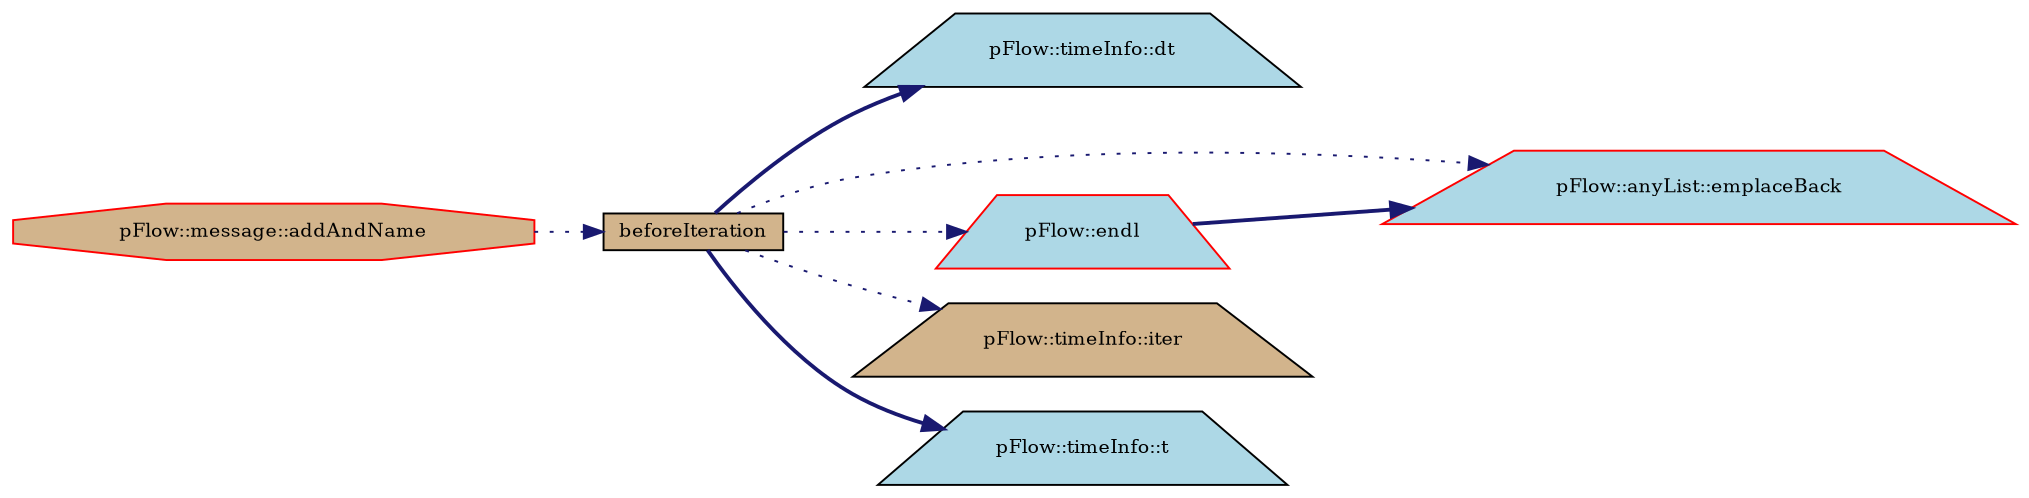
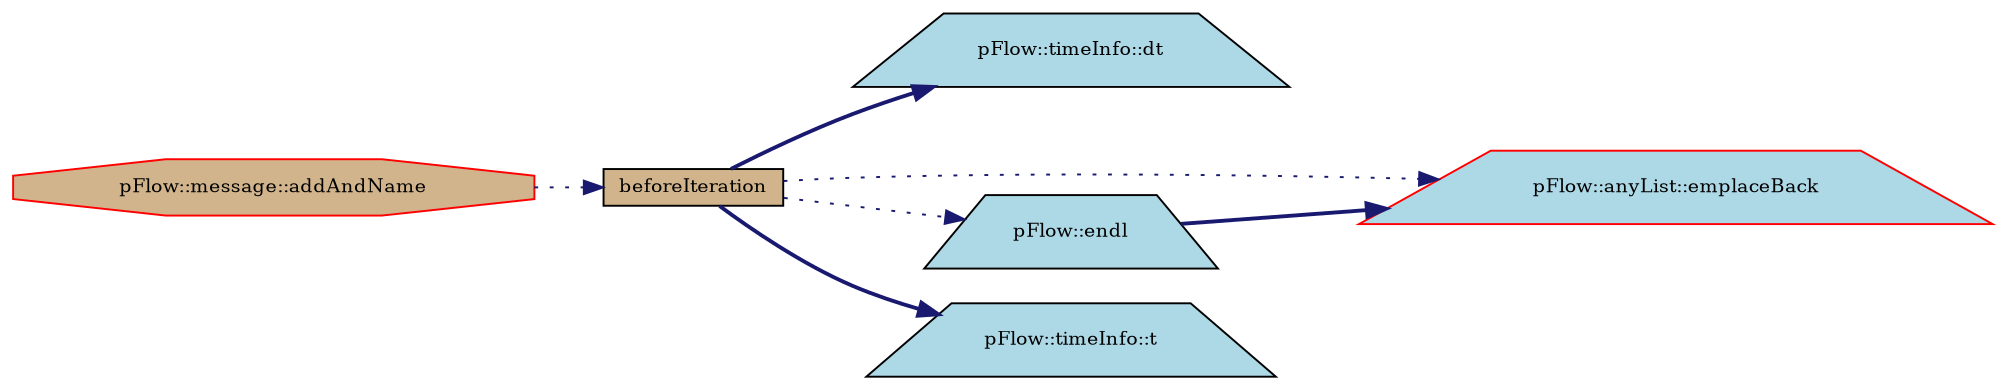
(1083, 232) -> (1071, 232)
(1083, 340) -> none
